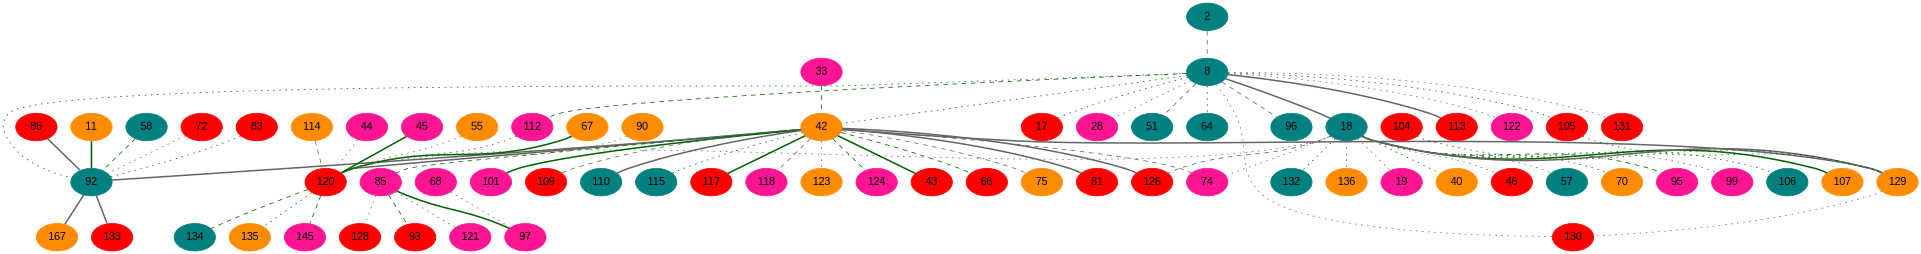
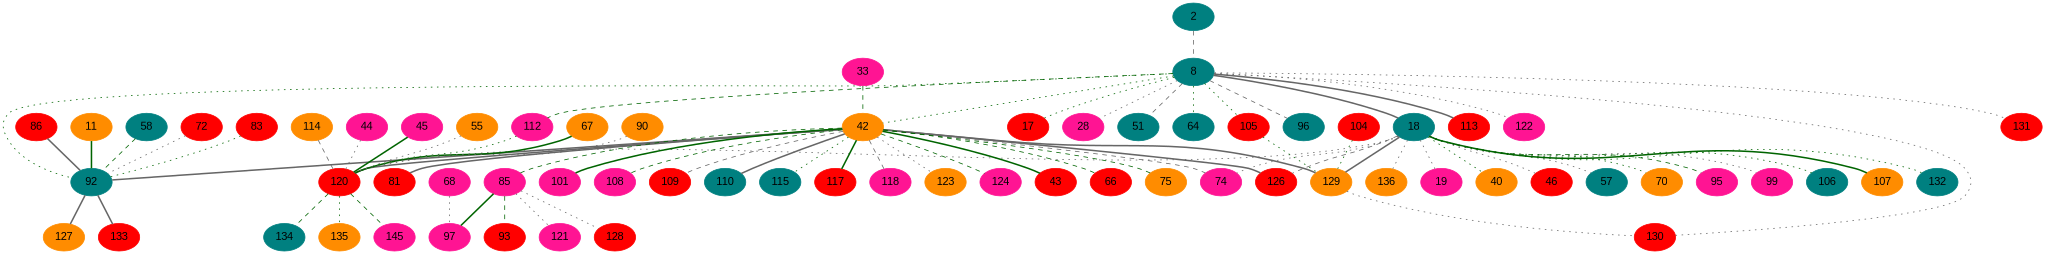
(935, 147) -> (1018, 147)
none -> (615, 182)
(57, 237) -> (64, 237)
